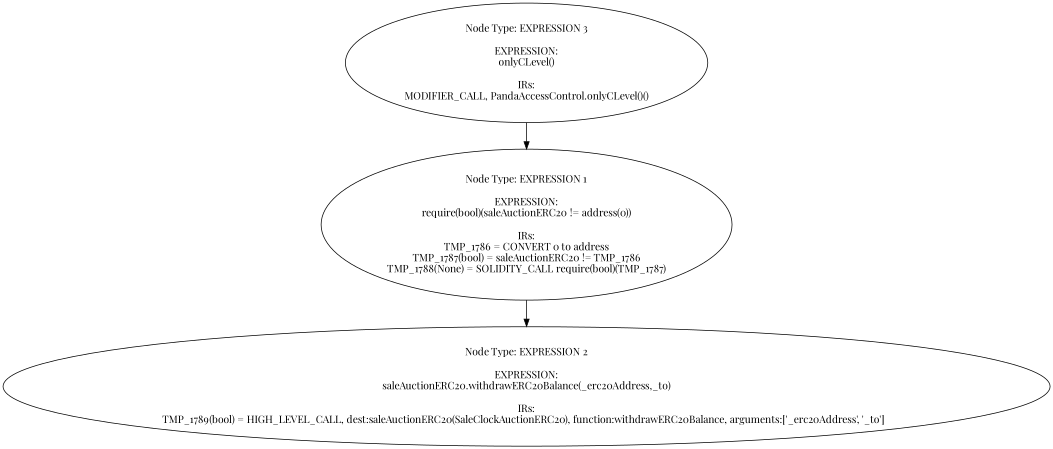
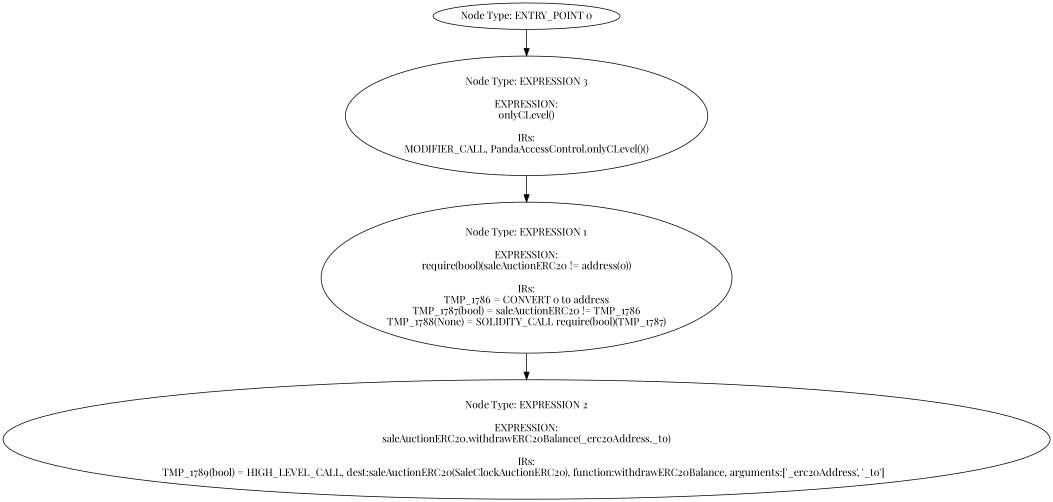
none -> (527, 16)
